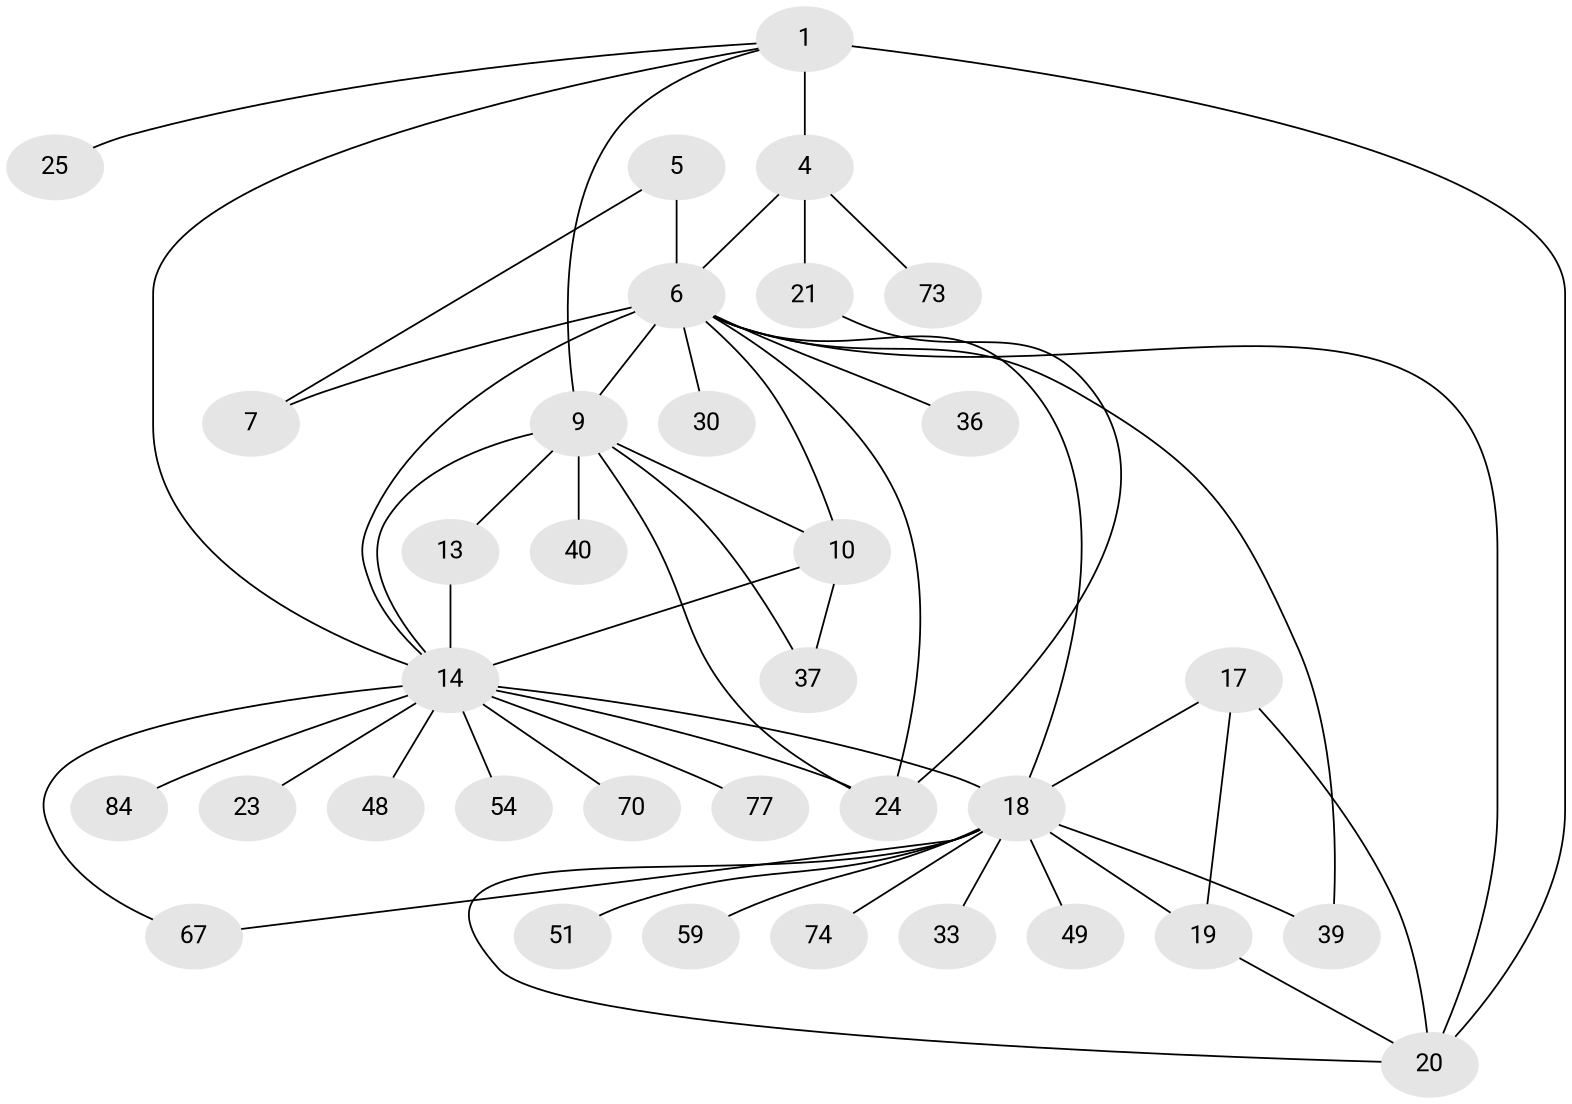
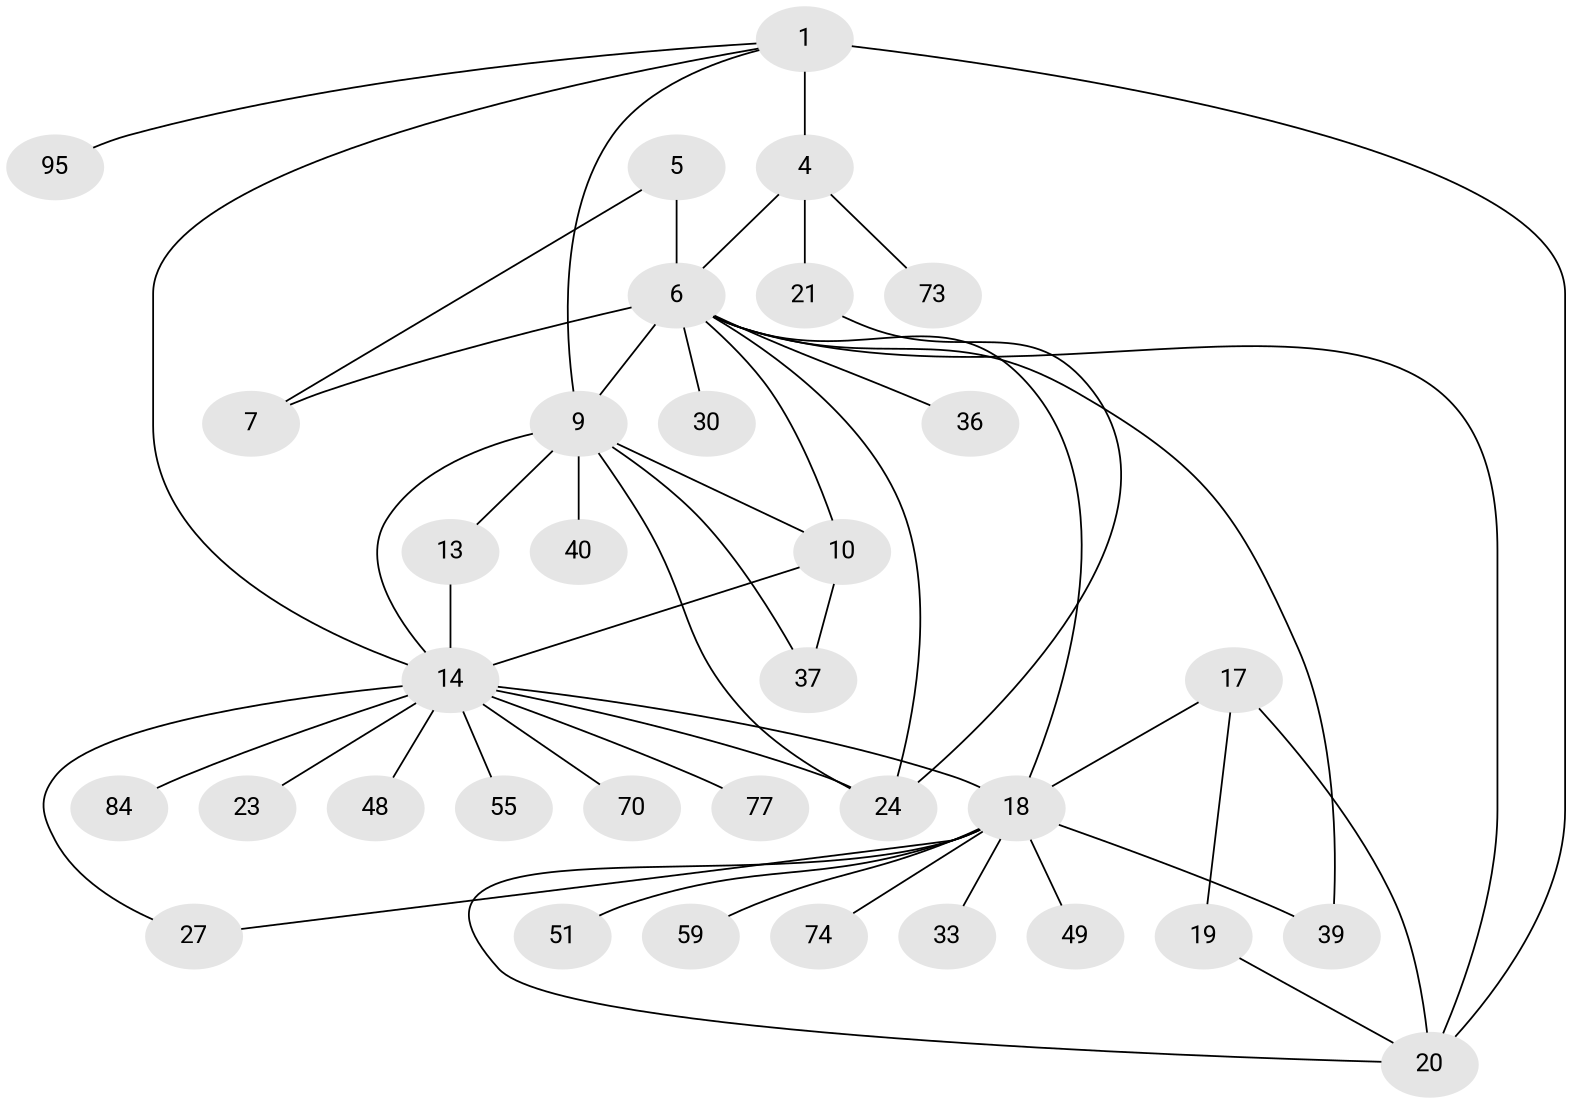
(55, 167) -> (55, 167)
(425, 442) -> none
(504, 808) -> (504, 808)
(1110, 873) -> none
(194, 937) -> (194, 937)
